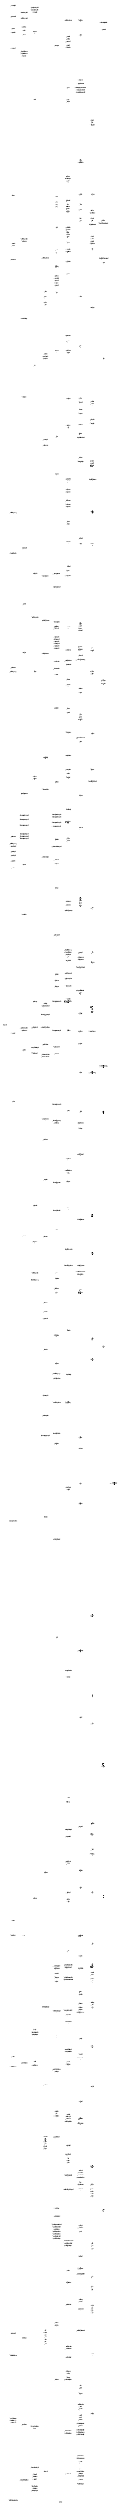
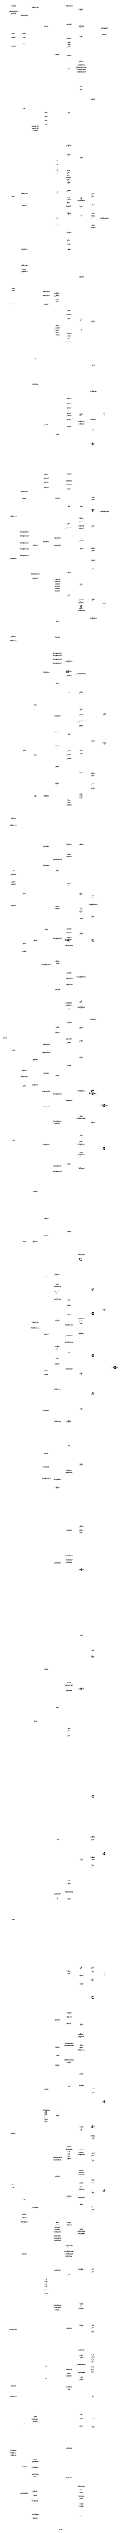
none -> (24, 2254)
